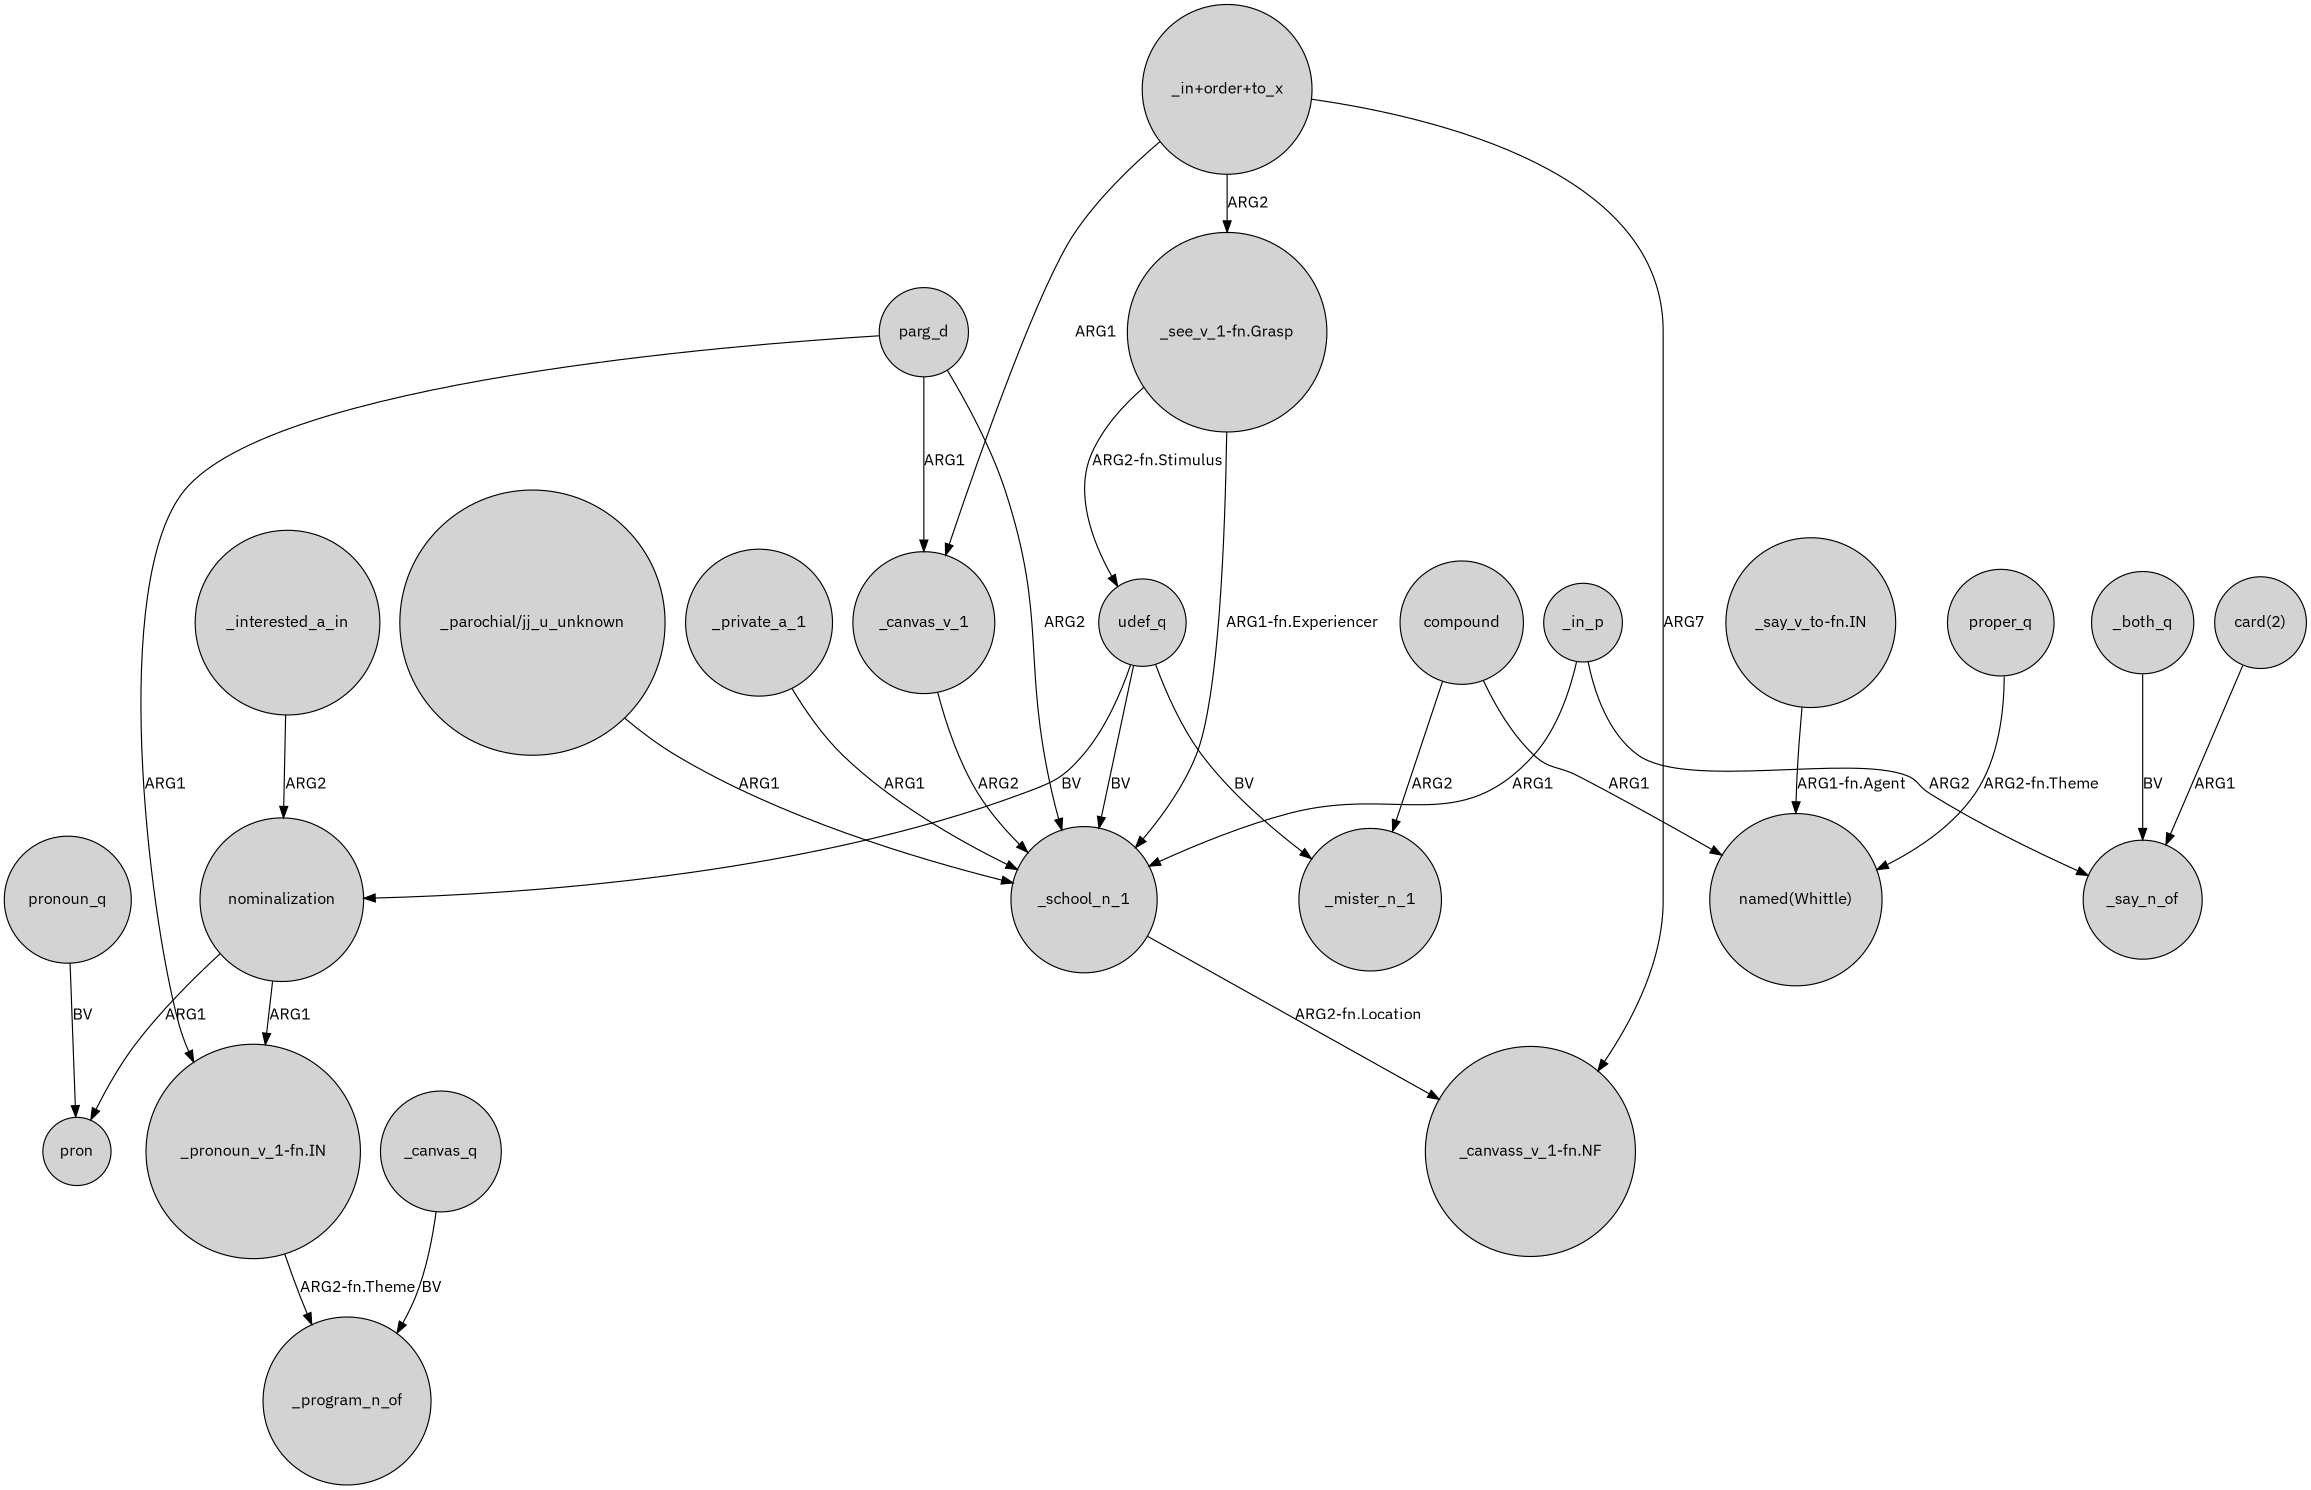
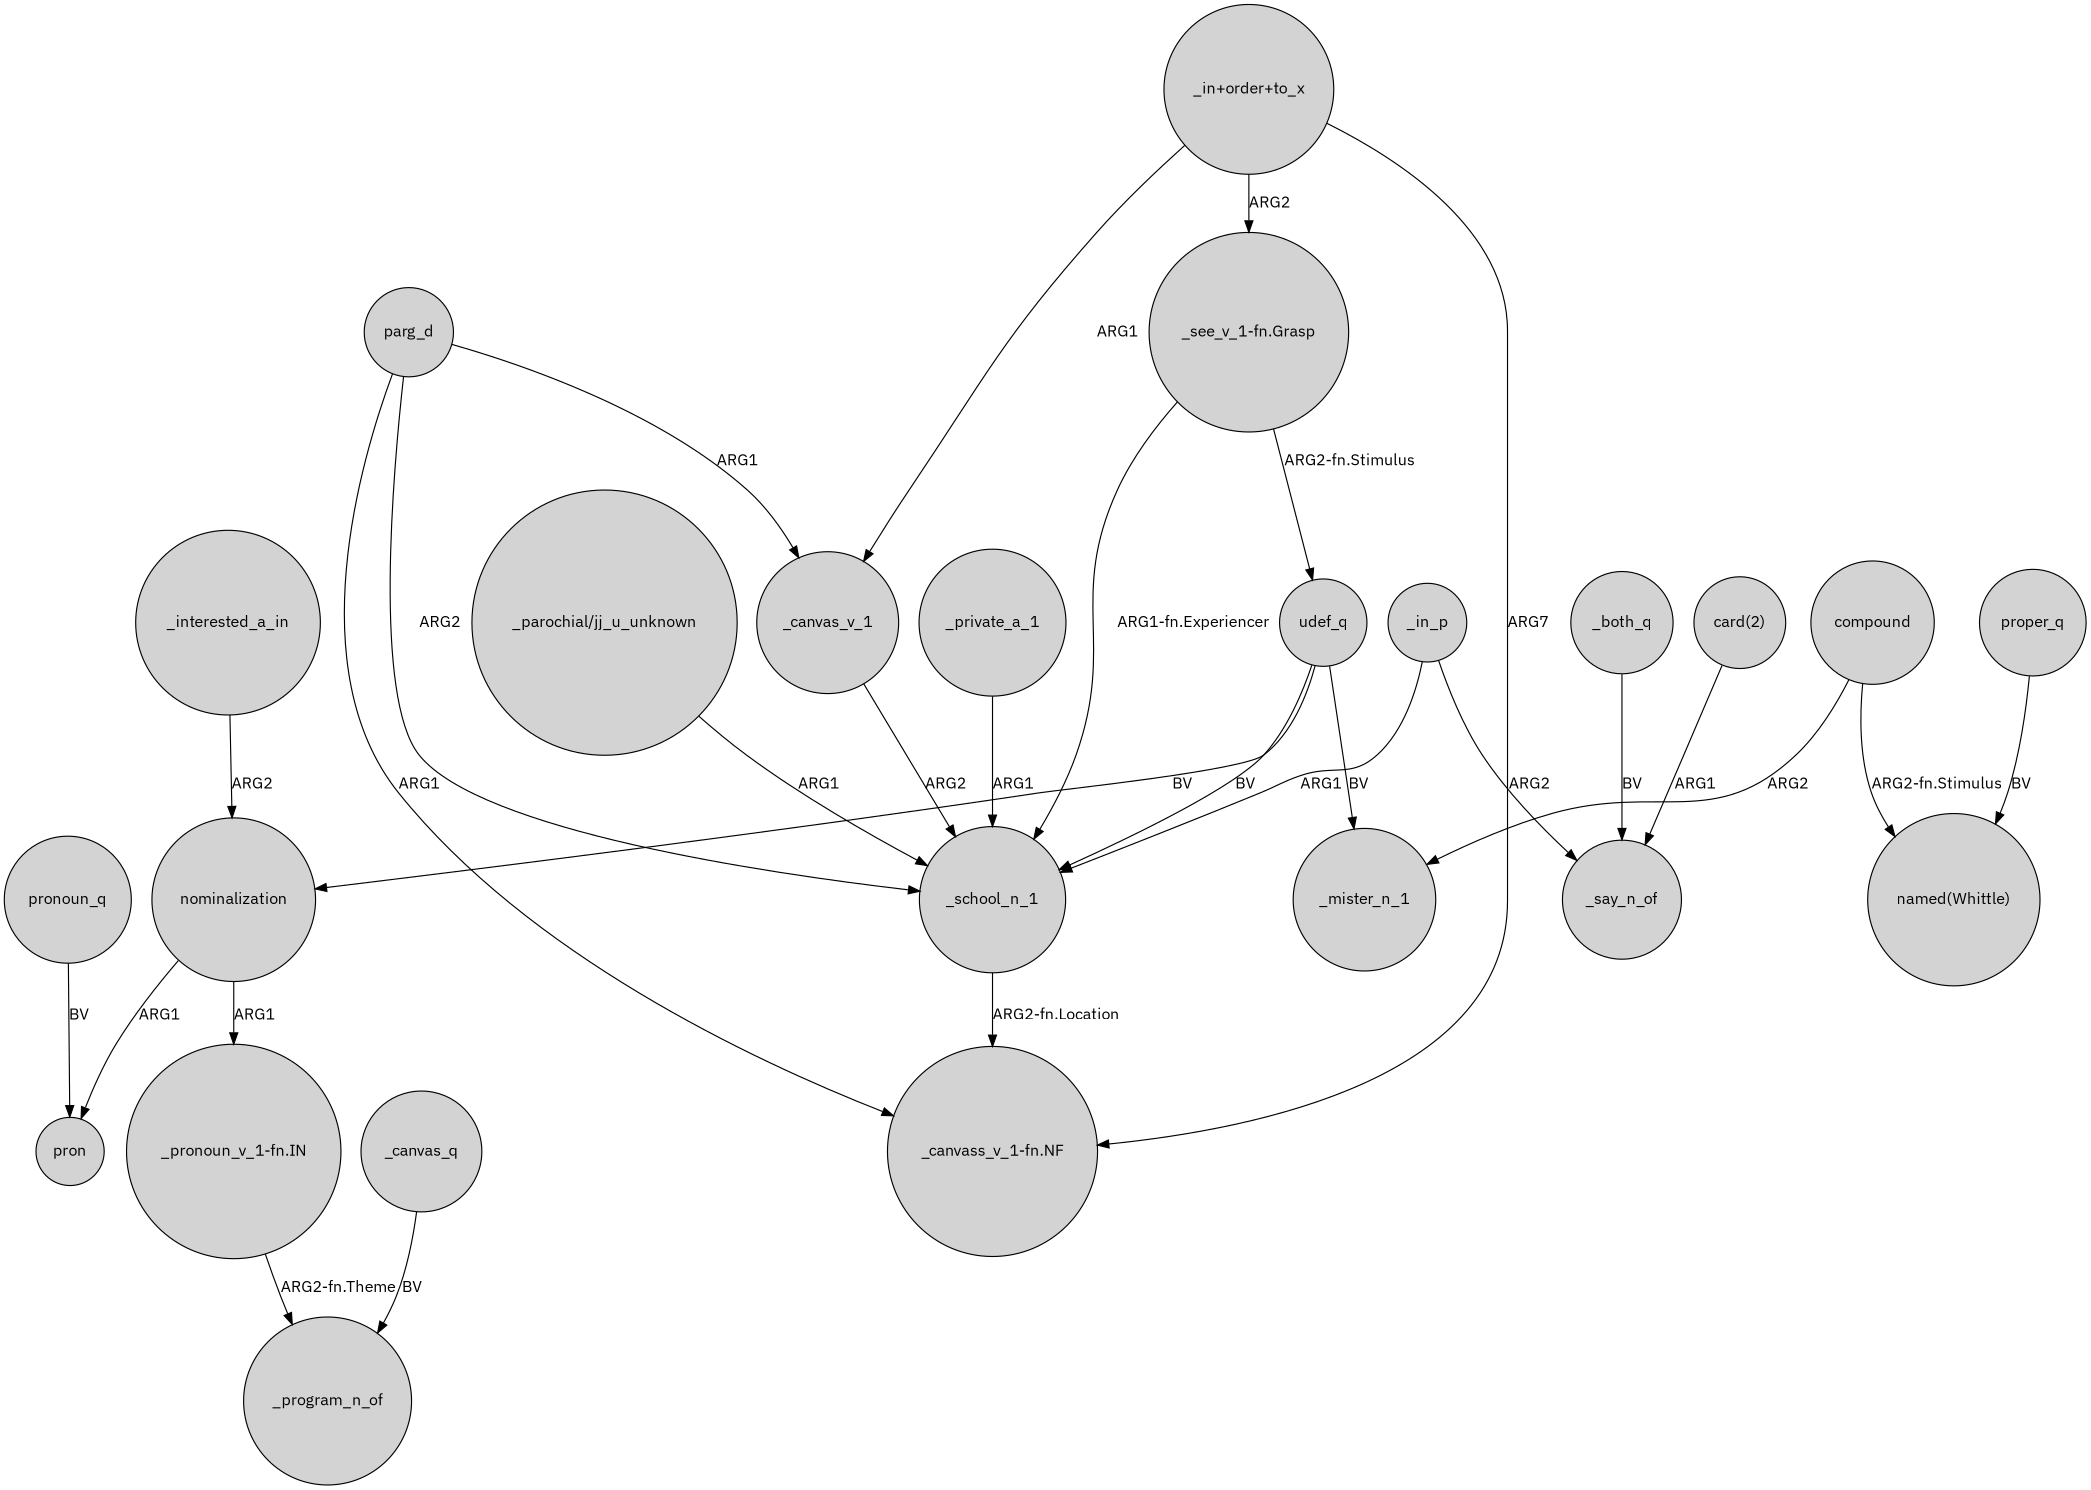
(245, 448) -> (449, 848)
(1811, 623) -> none
(1629, 784) -> (1937, 784)
(2041, 784) -> (2021, 784)
